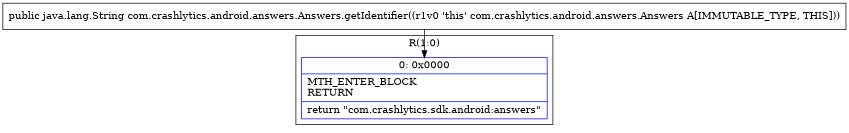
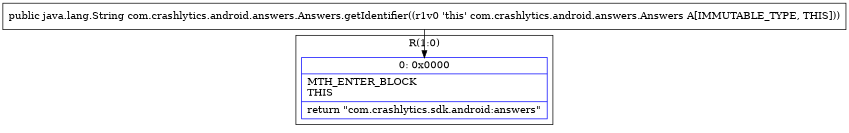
(331, 93) -> (321, 93)
